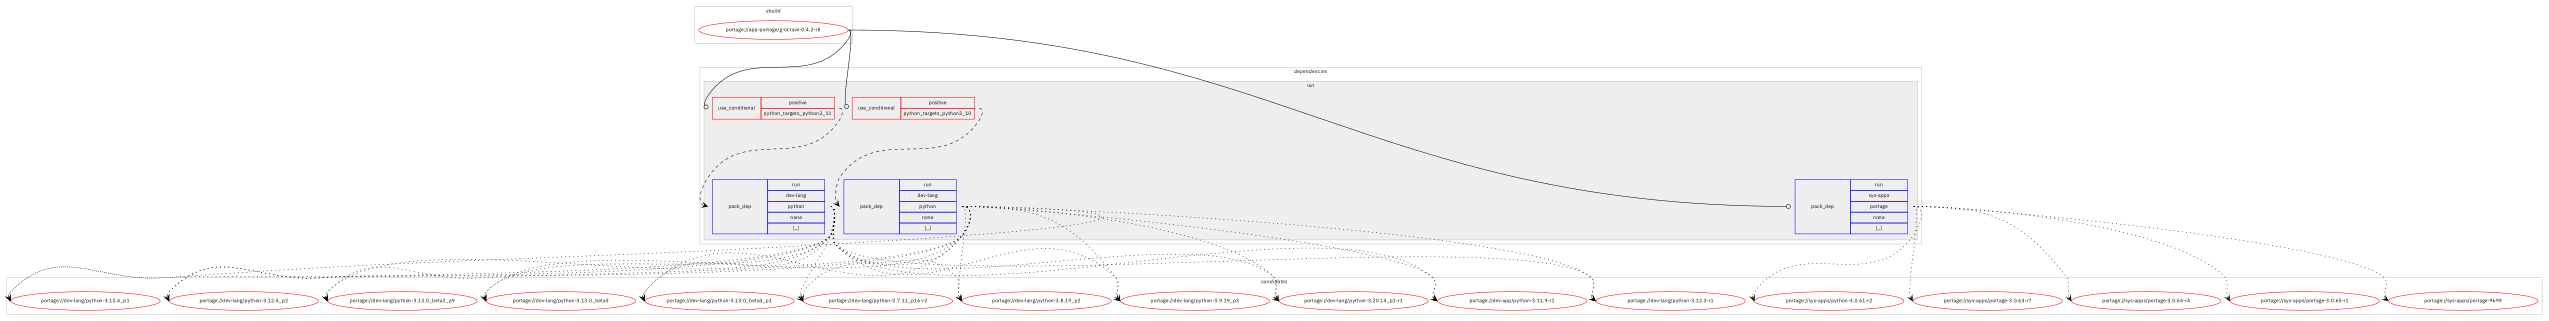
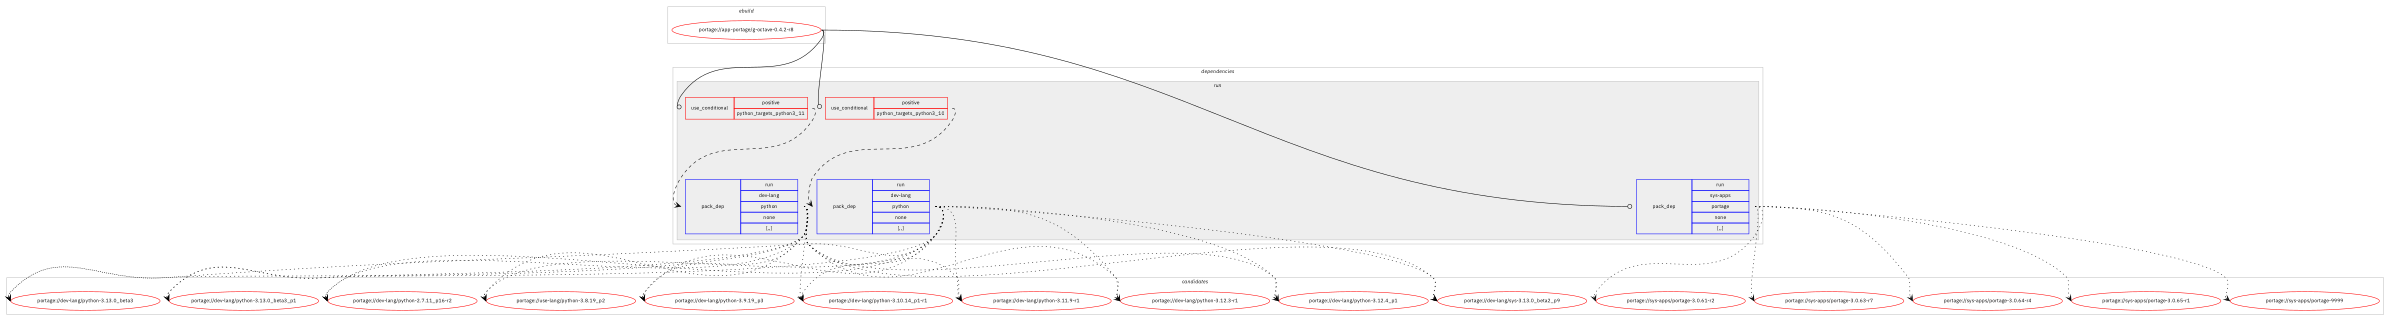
(244, 301) -> none
(403, 301) -> (1512, 301)
(1037, 301) -> (561, 301)
(1354, 301) -> (878, 301)
(1512, 301) -> (1037, 301)
(1829, 301) -> (1671, 301)
(2463, 301) -> (2305, 301)
